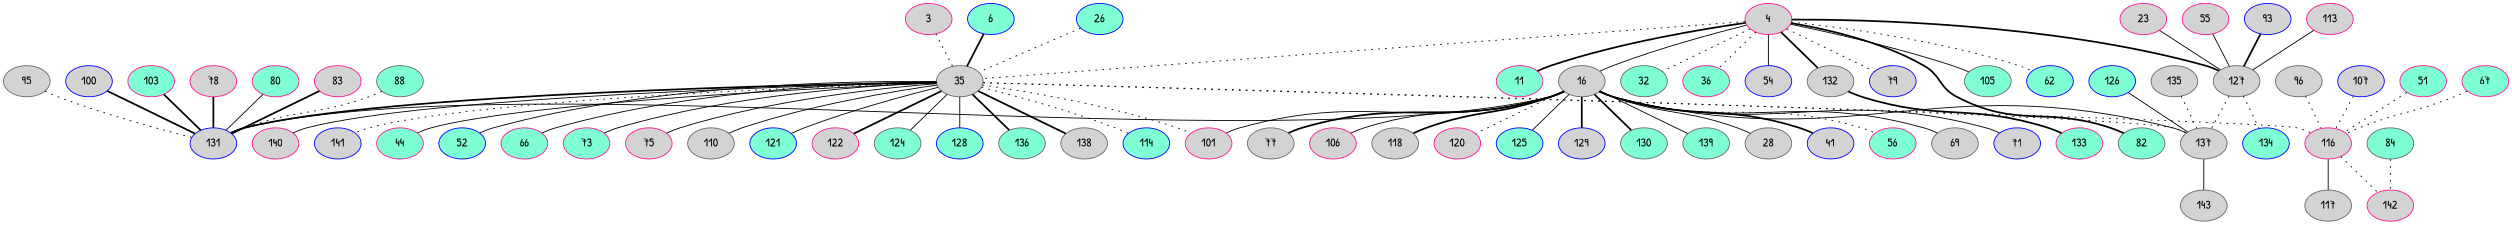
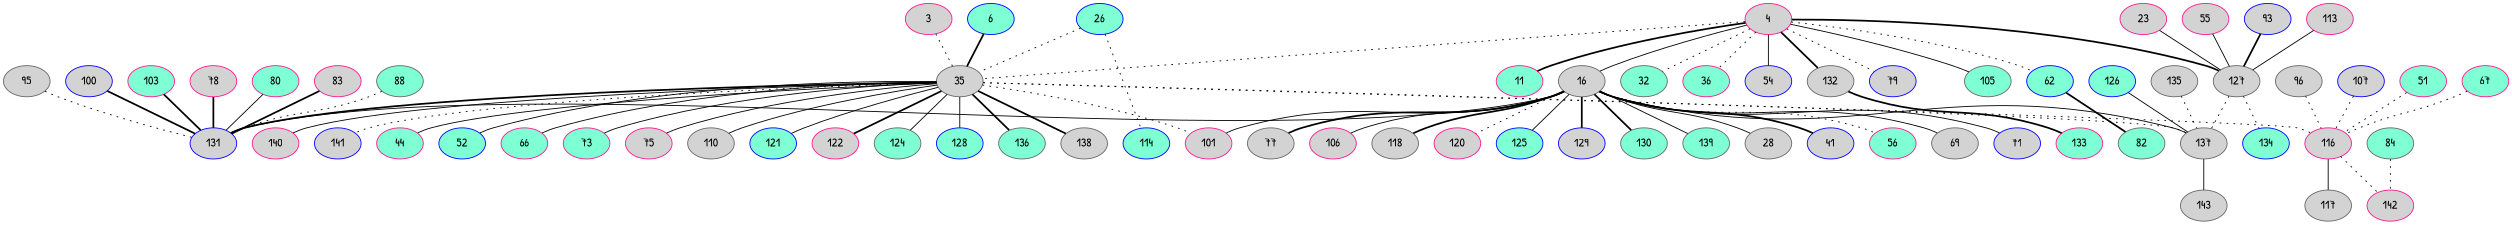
(1951, 93) -> (2085, 105)
(1056, 108) -> (1123, 81)
